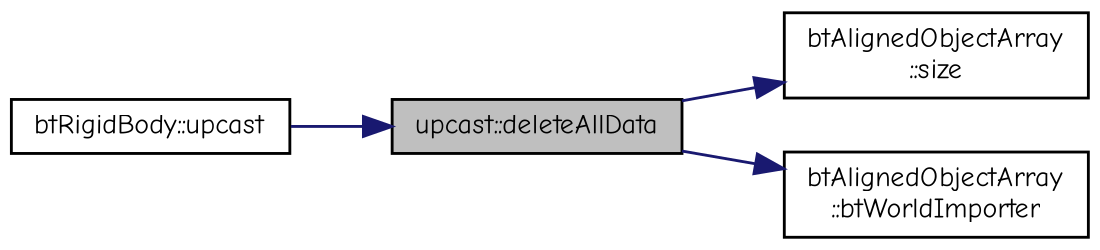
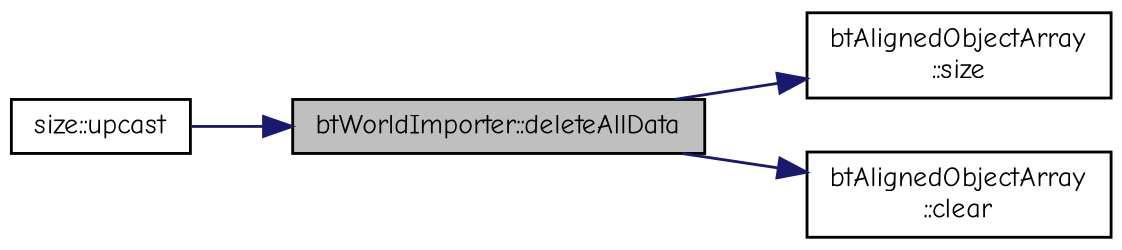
(151, 126) -> (101, 126)
(537, 126) -> (499, 126)
(936, 195) -> (959, 195)
